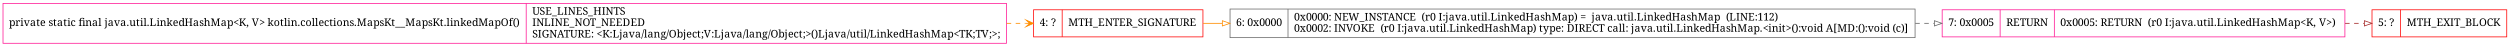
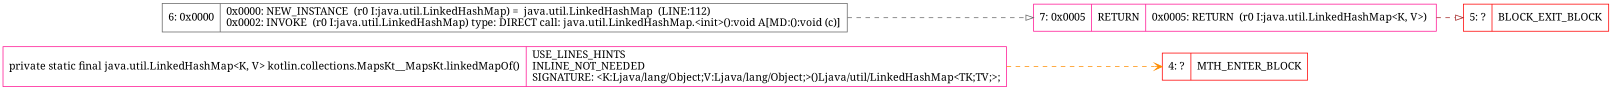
(1133, 23) -> (1249, 66)
(1213, 23) -> none
(2454, 23) -> (1550, 17)
